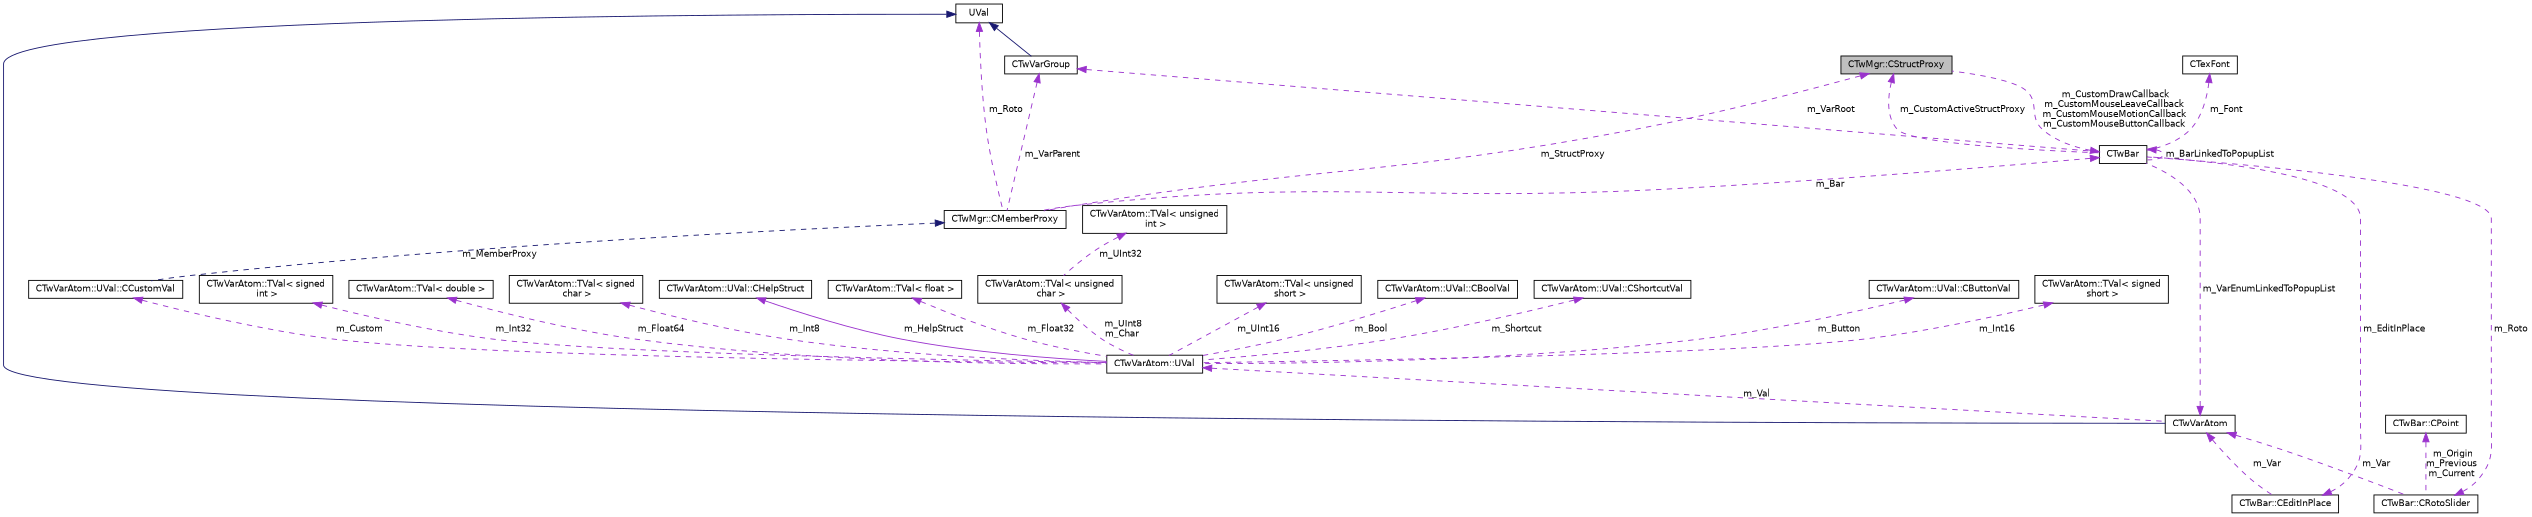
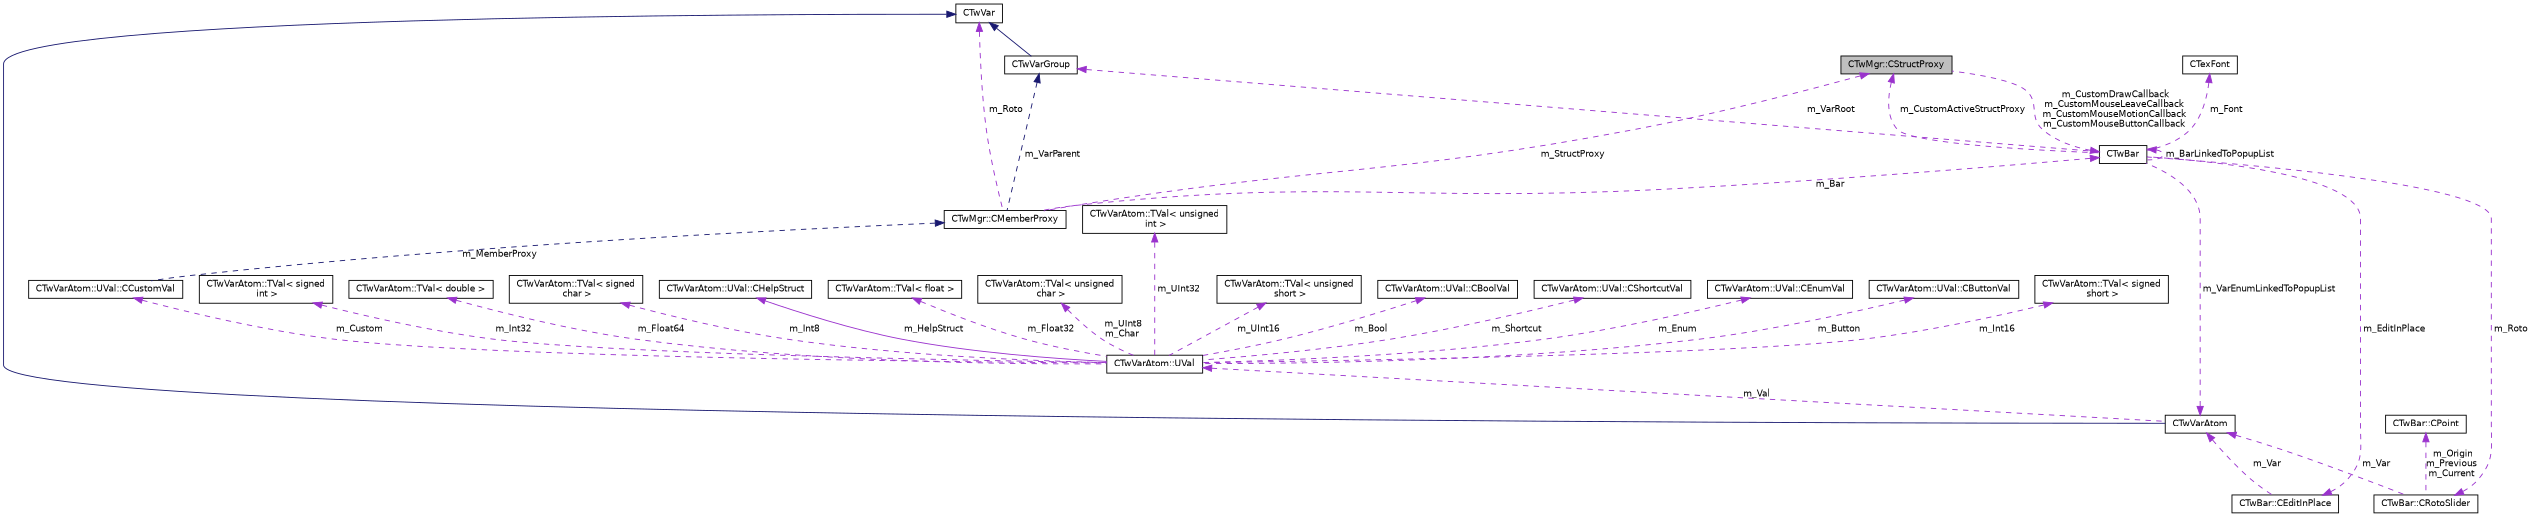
(979, 13) -> (979, 13)
(1022, 147) -> (1022, 147)
(1089, 254) -> (1155, 299)
none -> (1780, 289)
